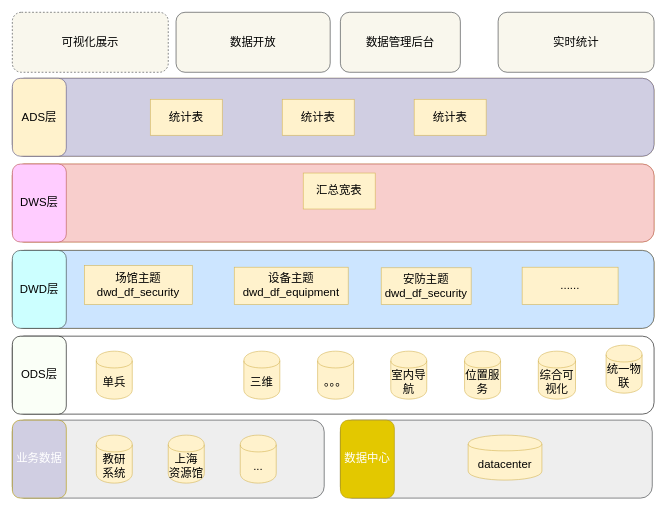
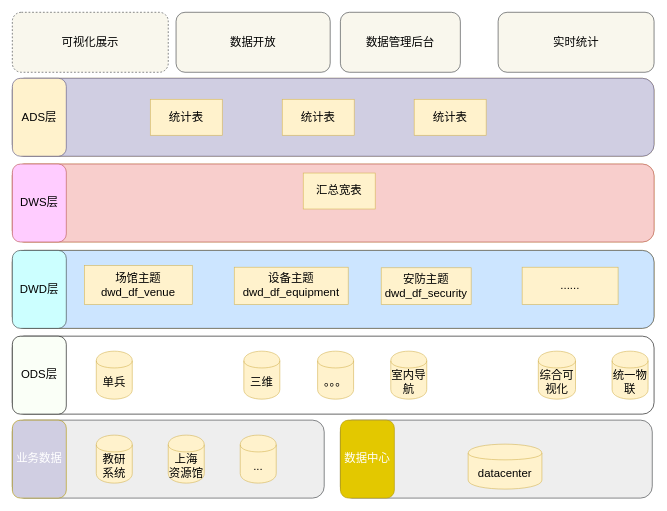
(138, 285) -> (138, 285)
(624, 369) -> (630, 375)
(483, 375) -> none
(505, 458) -> (505, 467)
